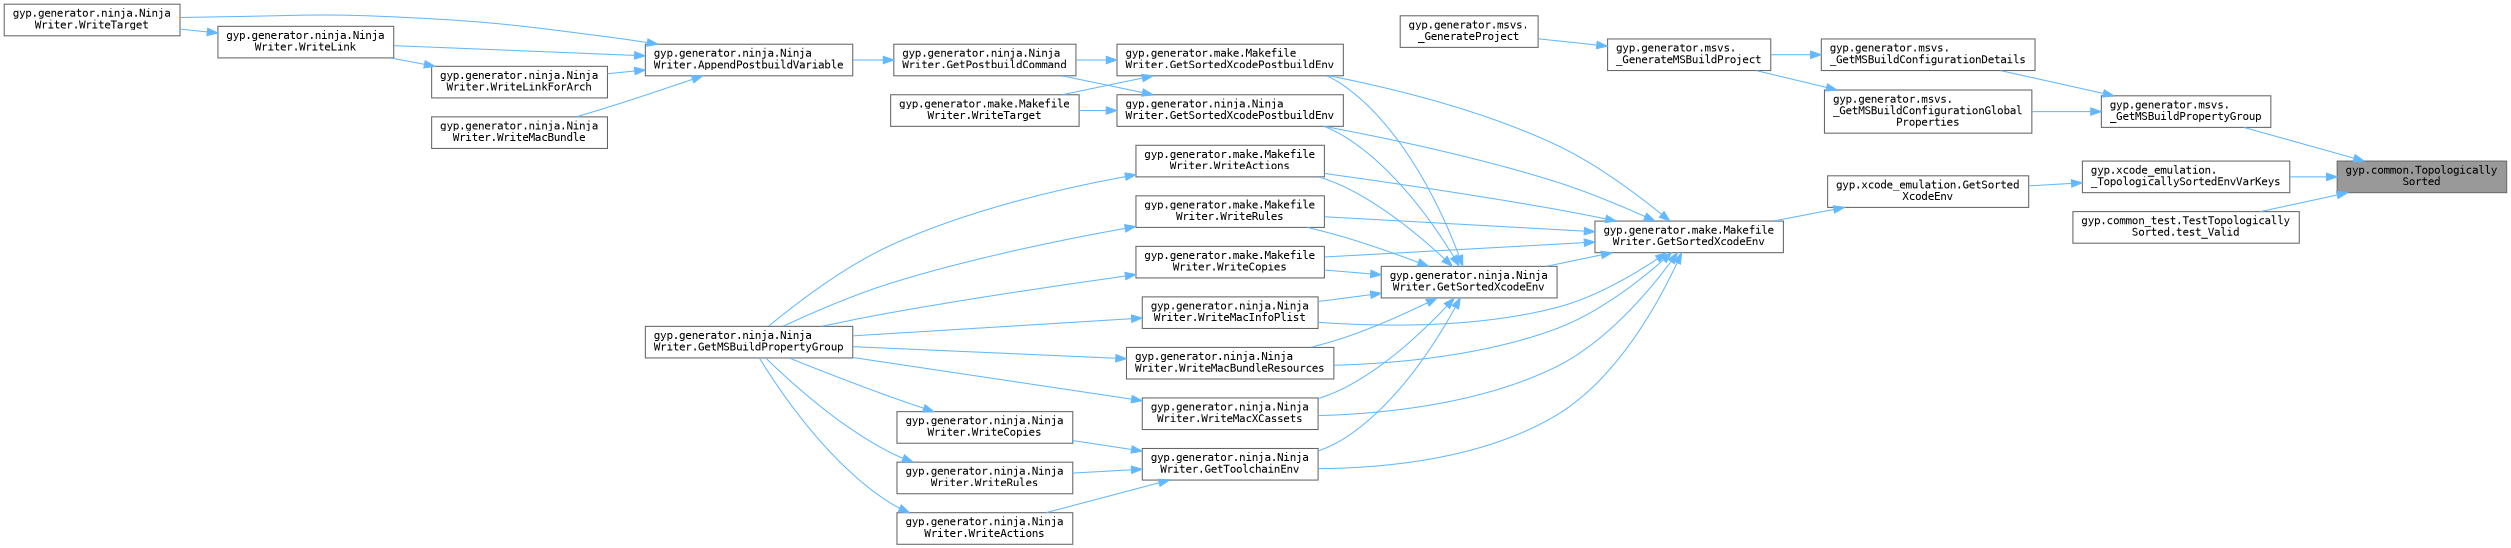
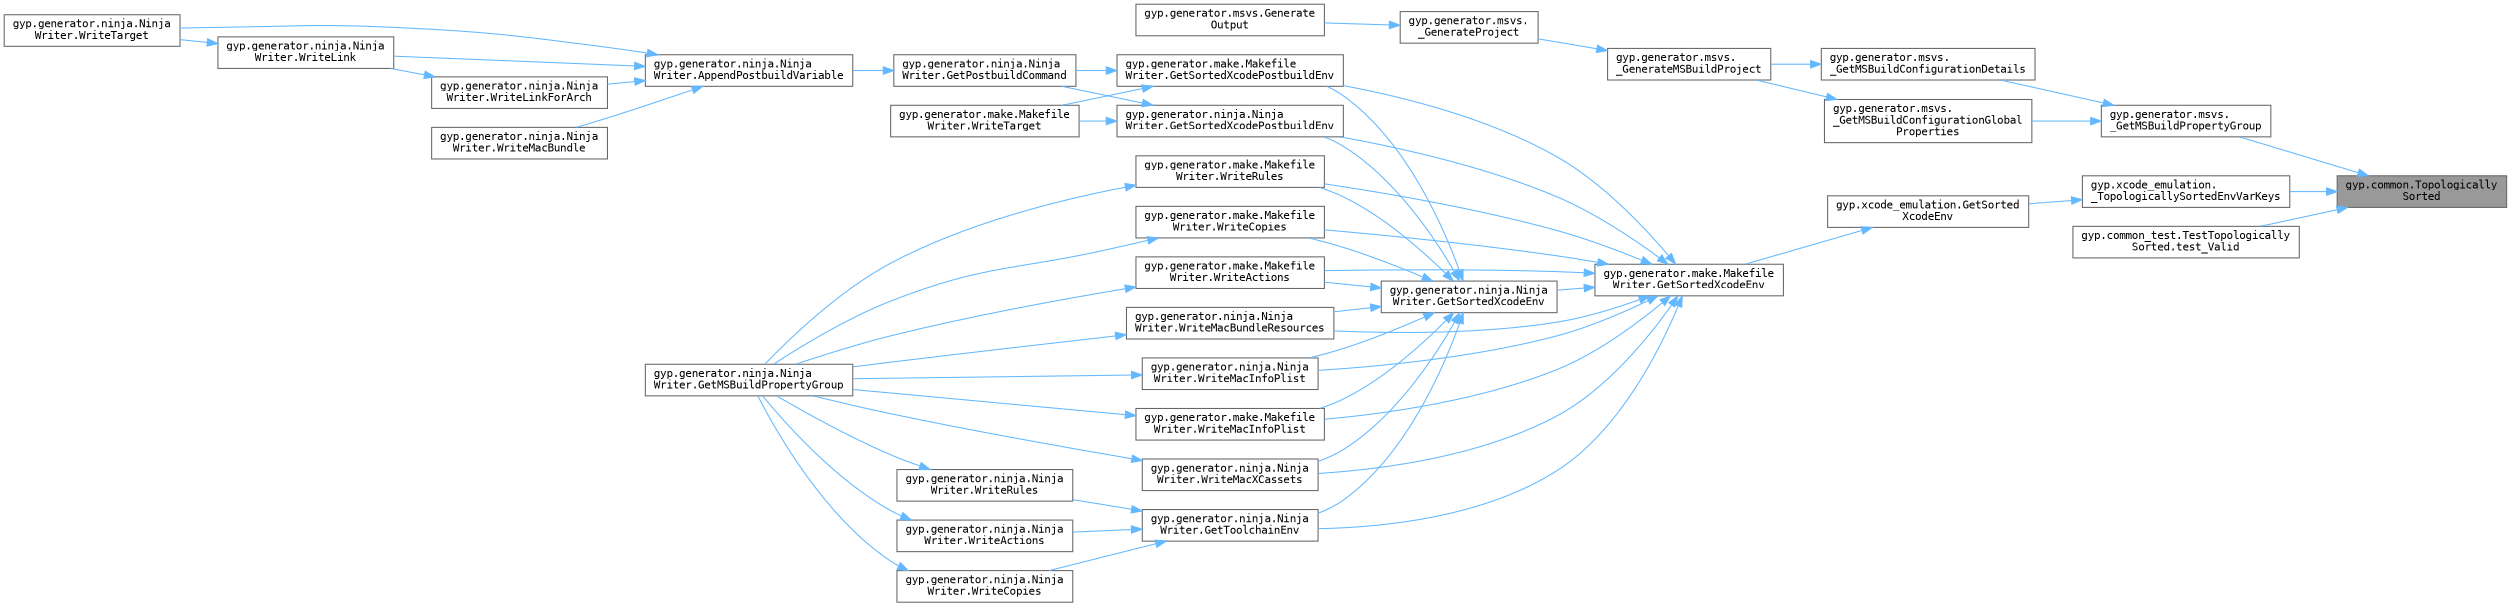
none -> (1230, 20)
none -> (1230, 424)
